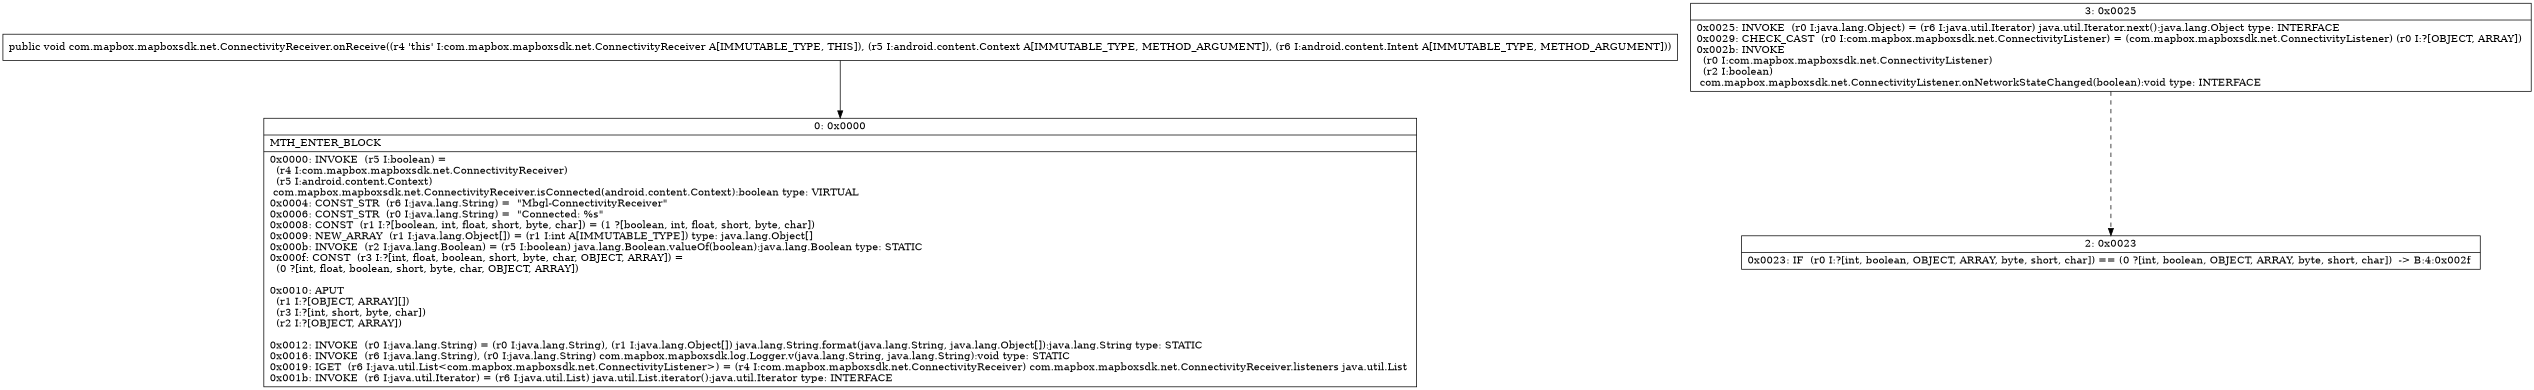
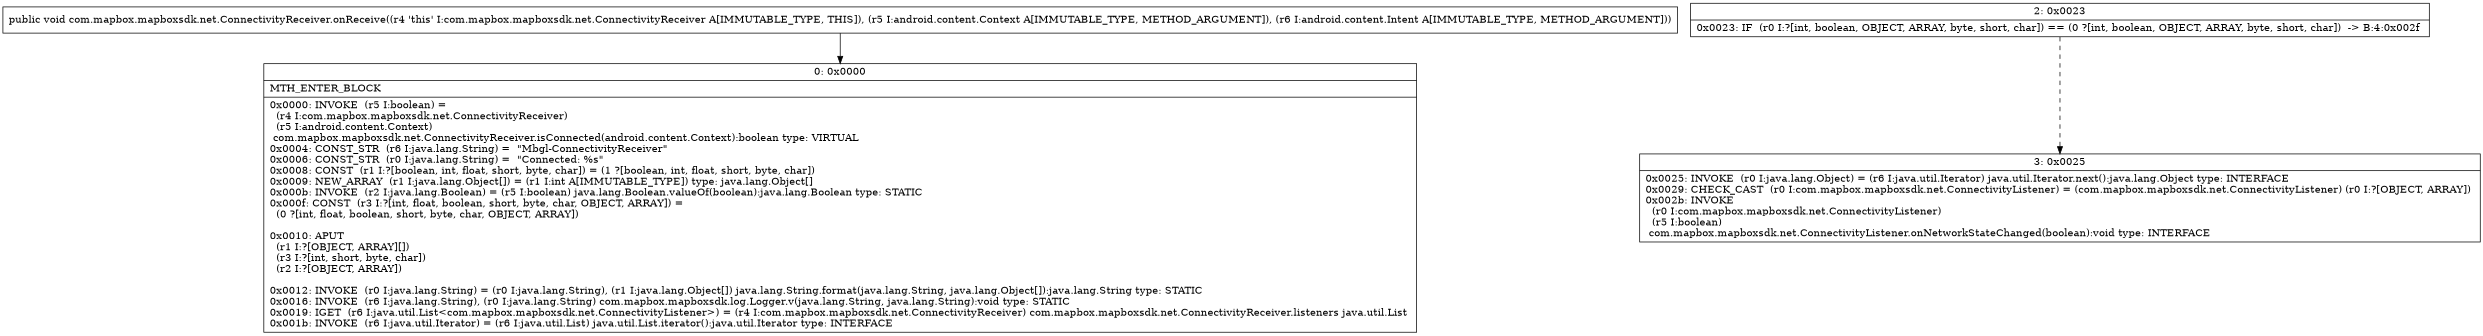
(1735, 72) -> (1684, 222)
(2111, 160) -> (2060, 92)
